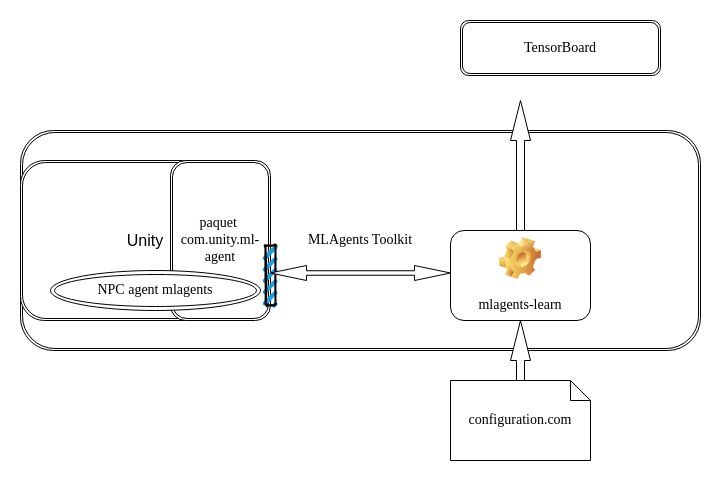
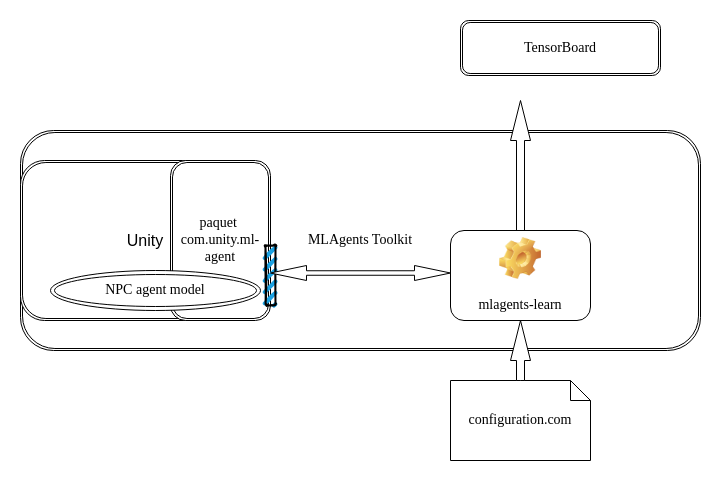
(156, 291) -> (156, 291)
